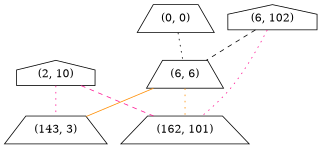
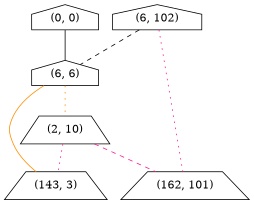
(176, 19) -> (65, 19)
(180, 46) -> (65, 45)
(56, 74) -> (65, 130)
(185, 74) -> (65, 74)
(185, 102) -> (65, 101)
